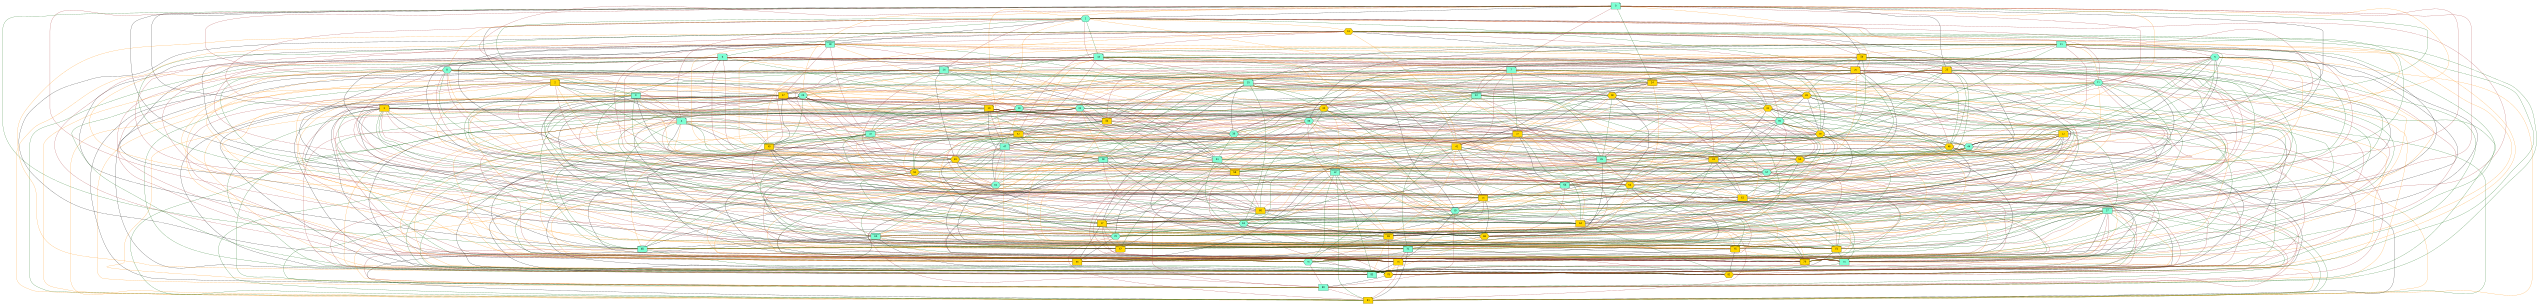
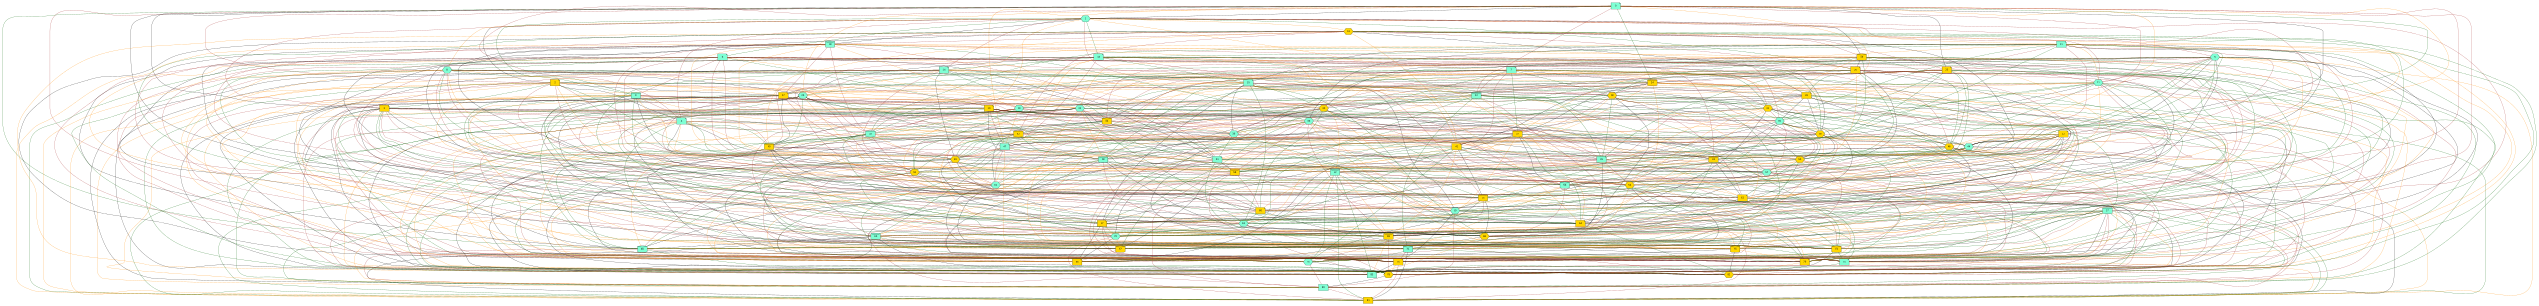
(1807, 95) -> (1807, 95)
(1805, 262) -> (1805, 262)
